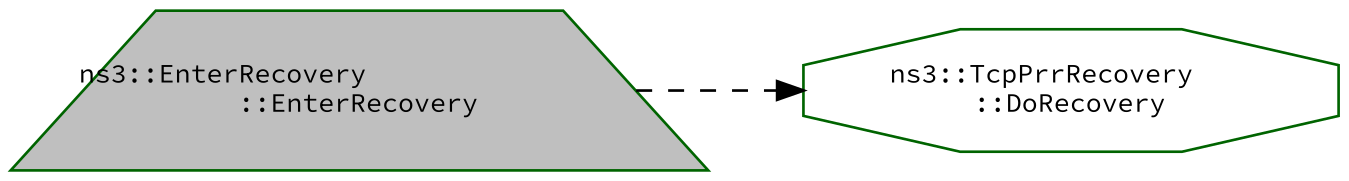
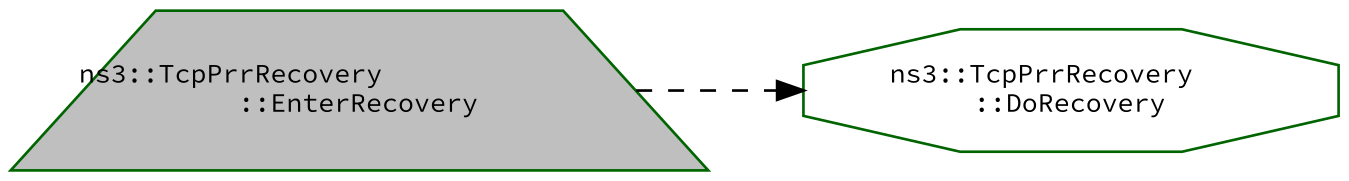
(359, 91) -> (359, 91)
